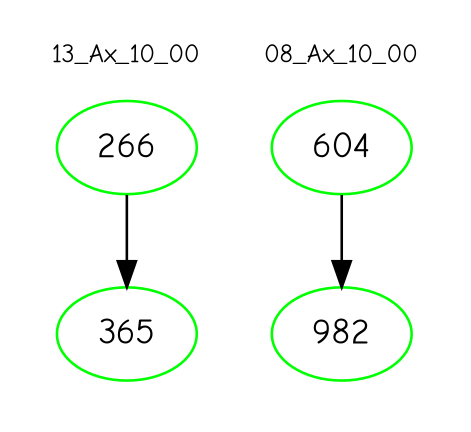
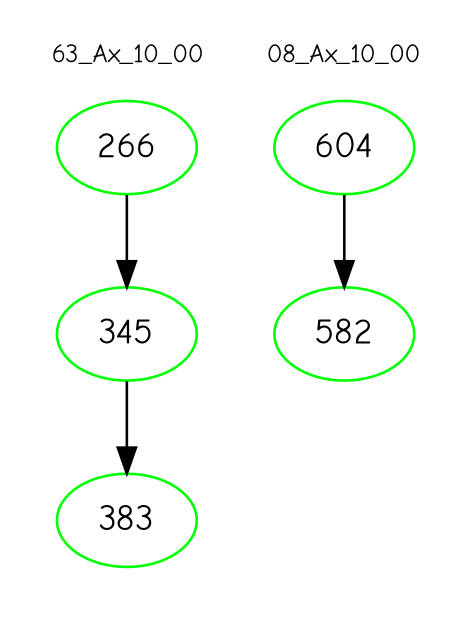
(127, 56) -> (128, 56)
(127, 334) -> (127, 334)
(342, 334) -> (344, 334)
none -> (127, 520)
